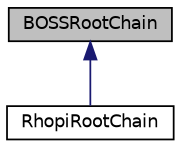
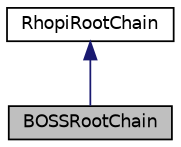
(90, 83) -> (90, 83)
